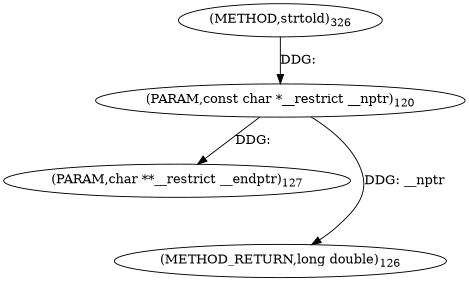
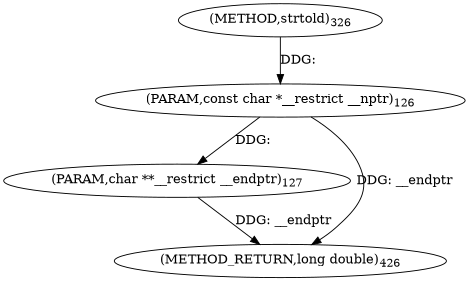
(404, 99) -> (404, 99)
(405, 181) -> (405, 181)
none -> (225, 218)
(390, 260) -> (390, 260)
